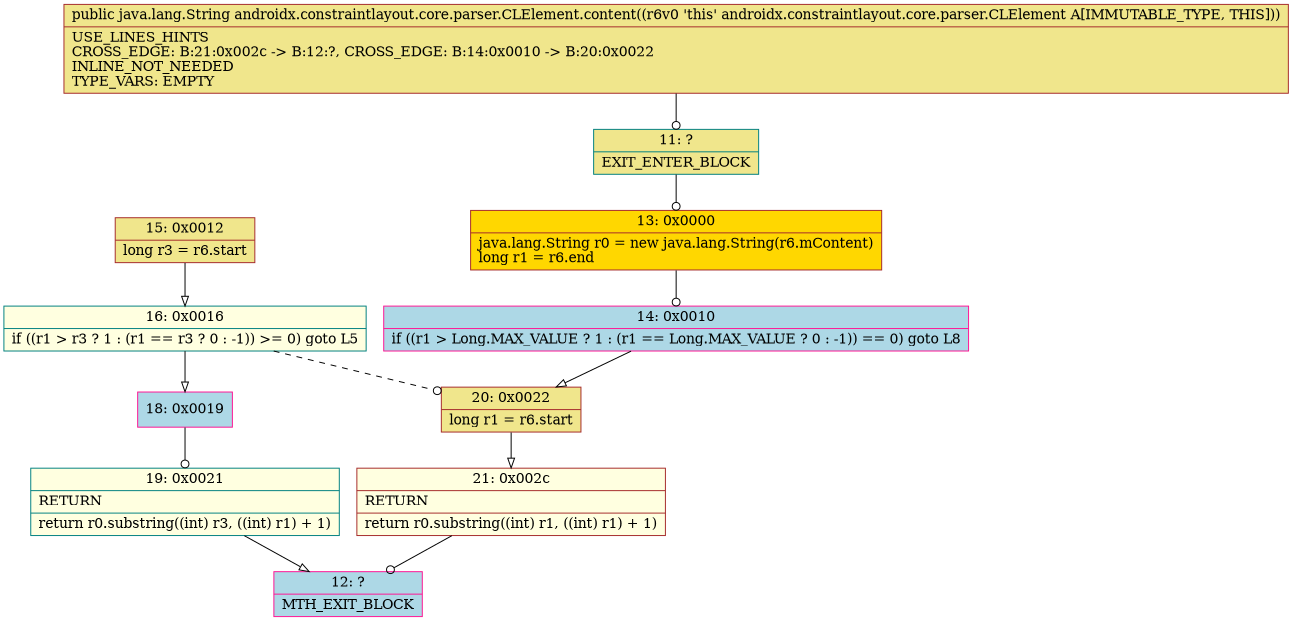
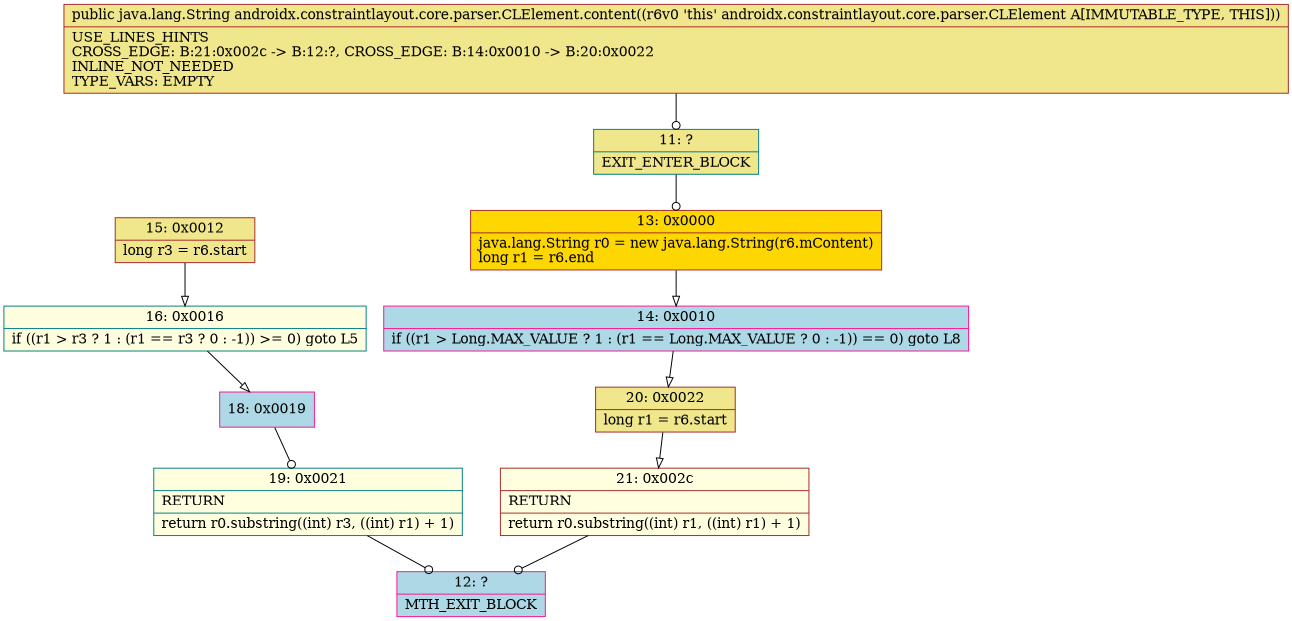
(676, 284) -> (676, 283)
(353, 370) -> none
(272, 551) -> (396, 552)
